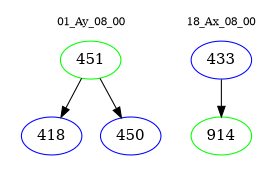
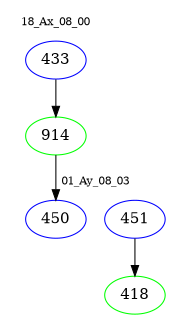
(91, 23) -> (95, 182)
(91, 60) -> (135, 219)
(108, 93) -> (56, 178)
(52, 136) -> (135, 295)
